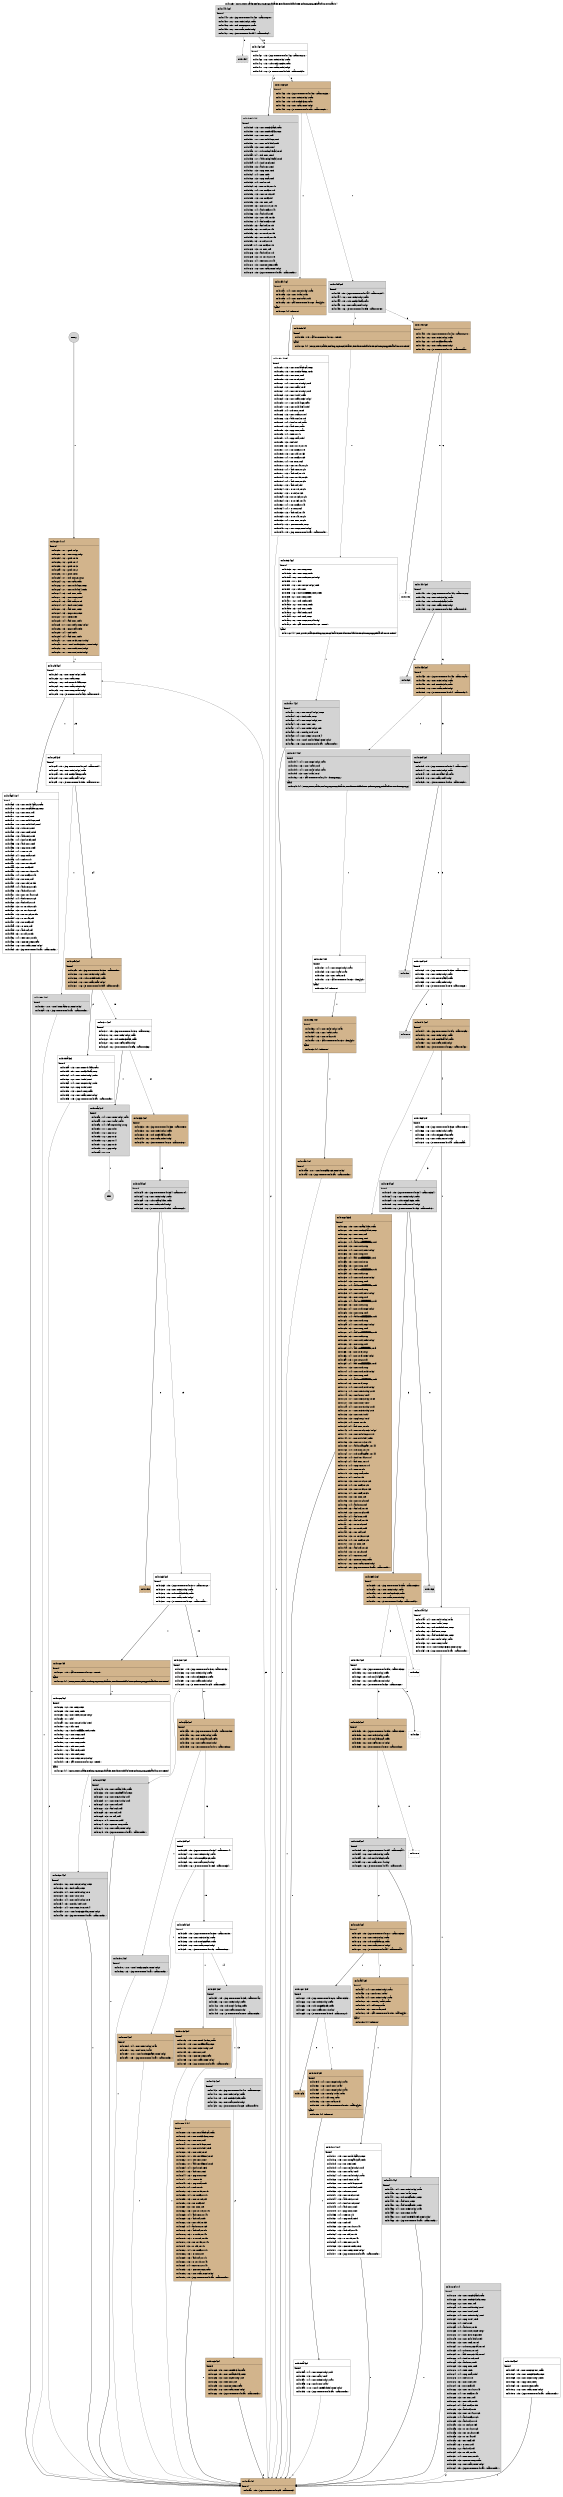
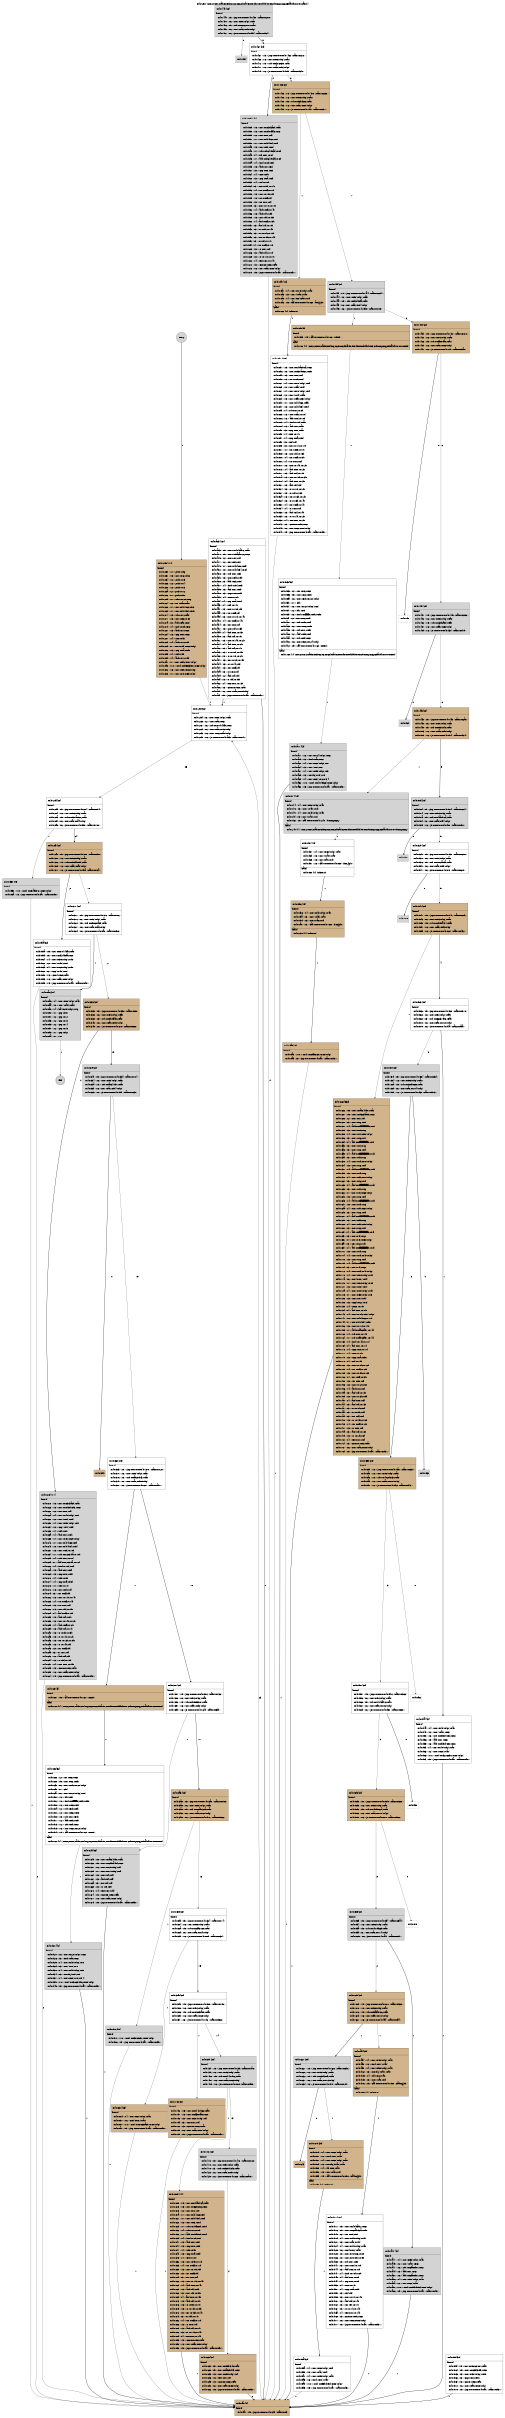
(47, 743) -> (223, 702)
none -> (49, 1257)
